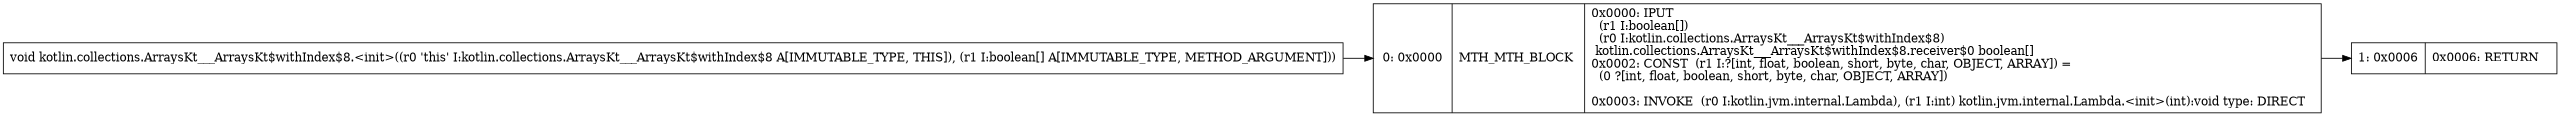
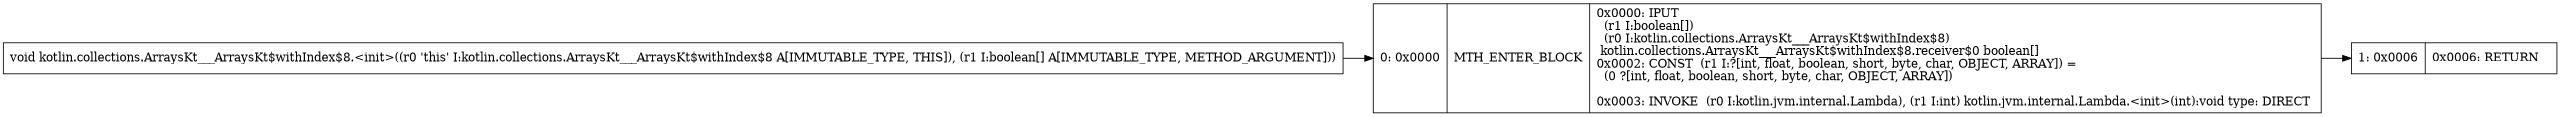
(1516, 58) -> (1518, 58)
